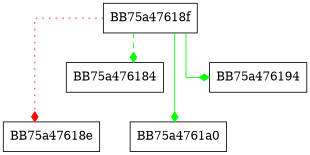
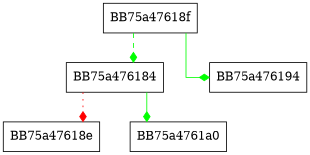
(35, 31) -> (83, 102)
(175, 73) -> (147, 102)
